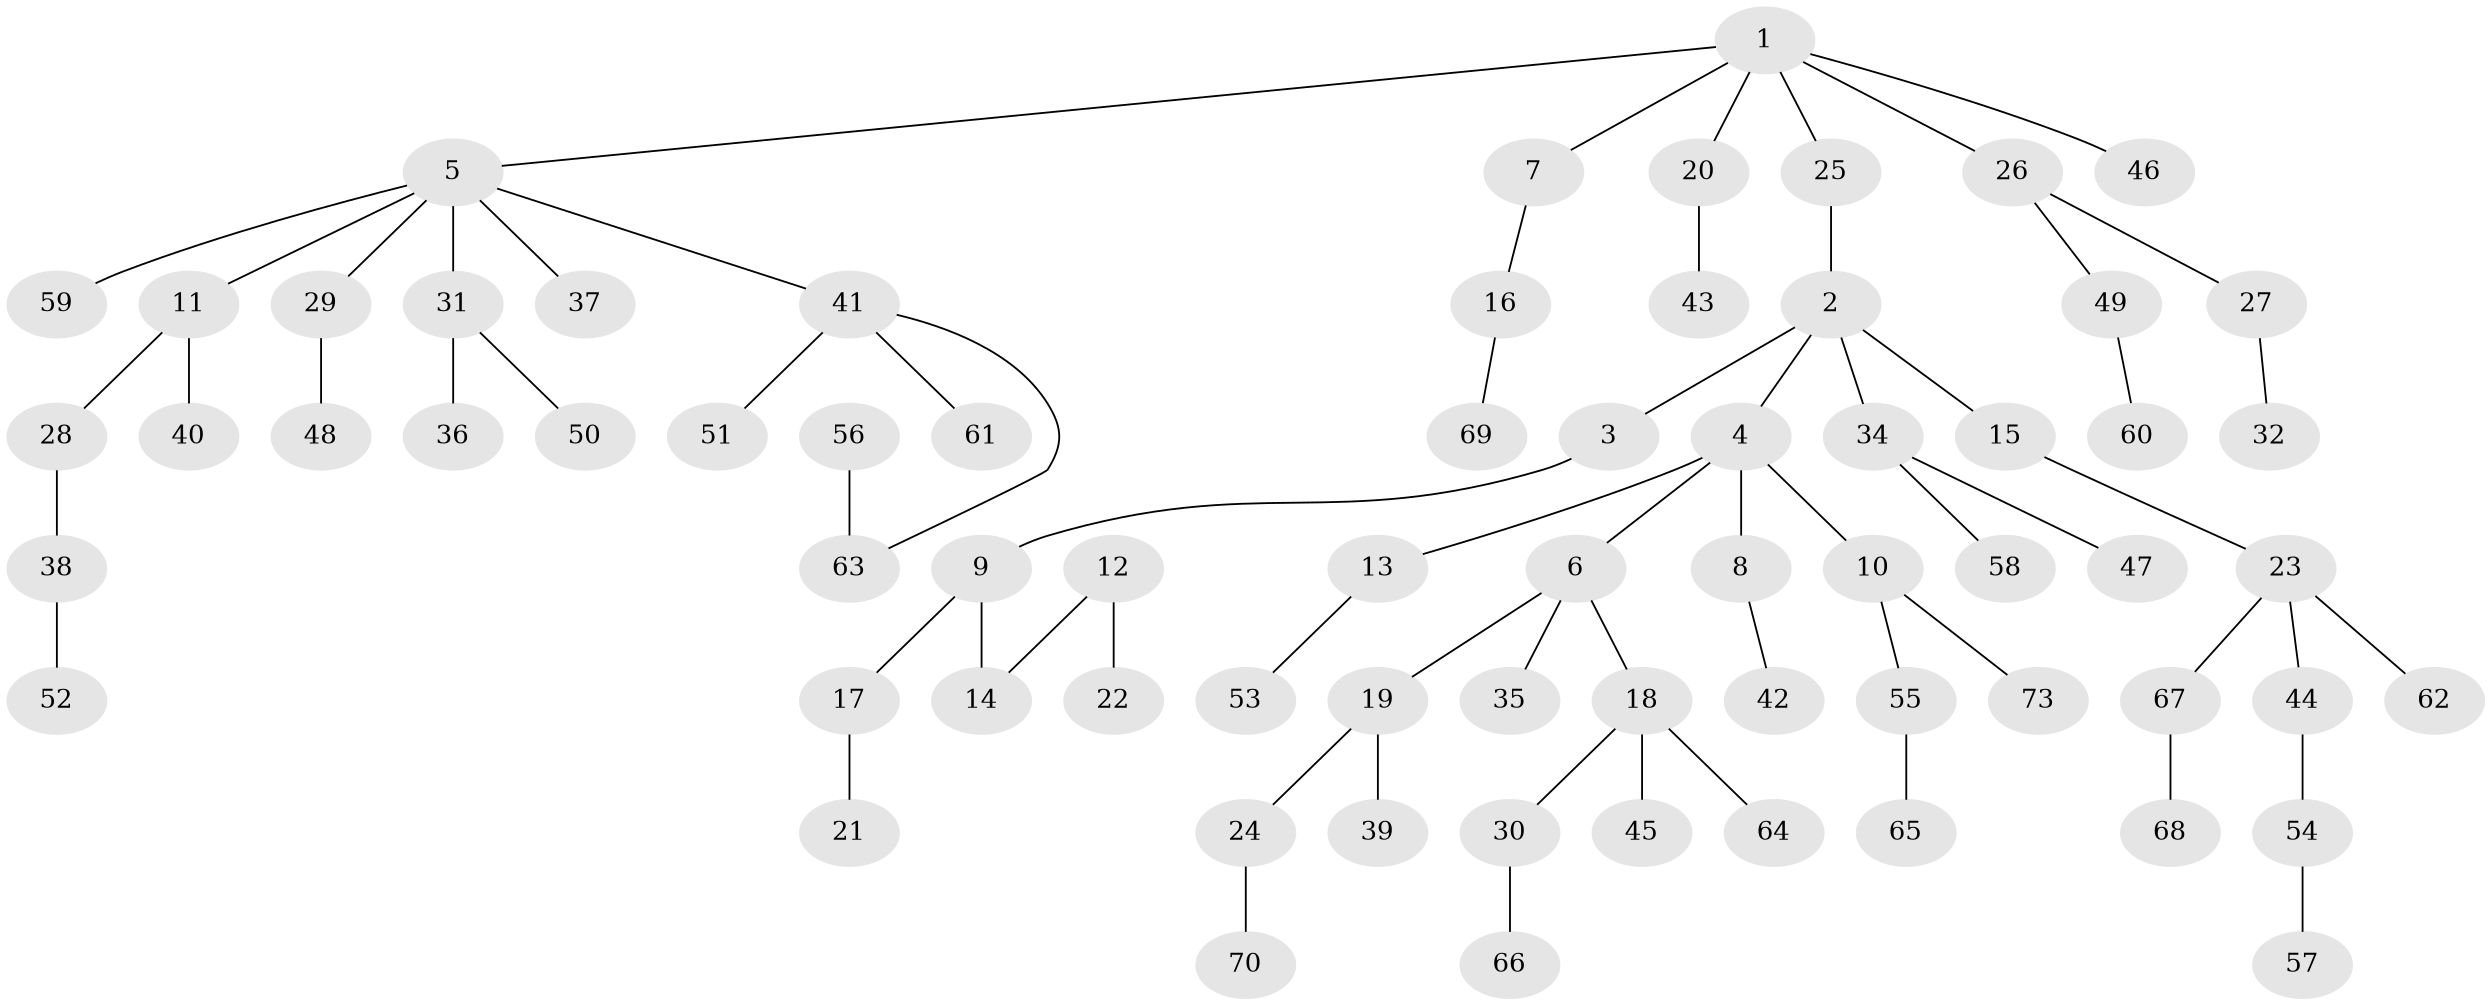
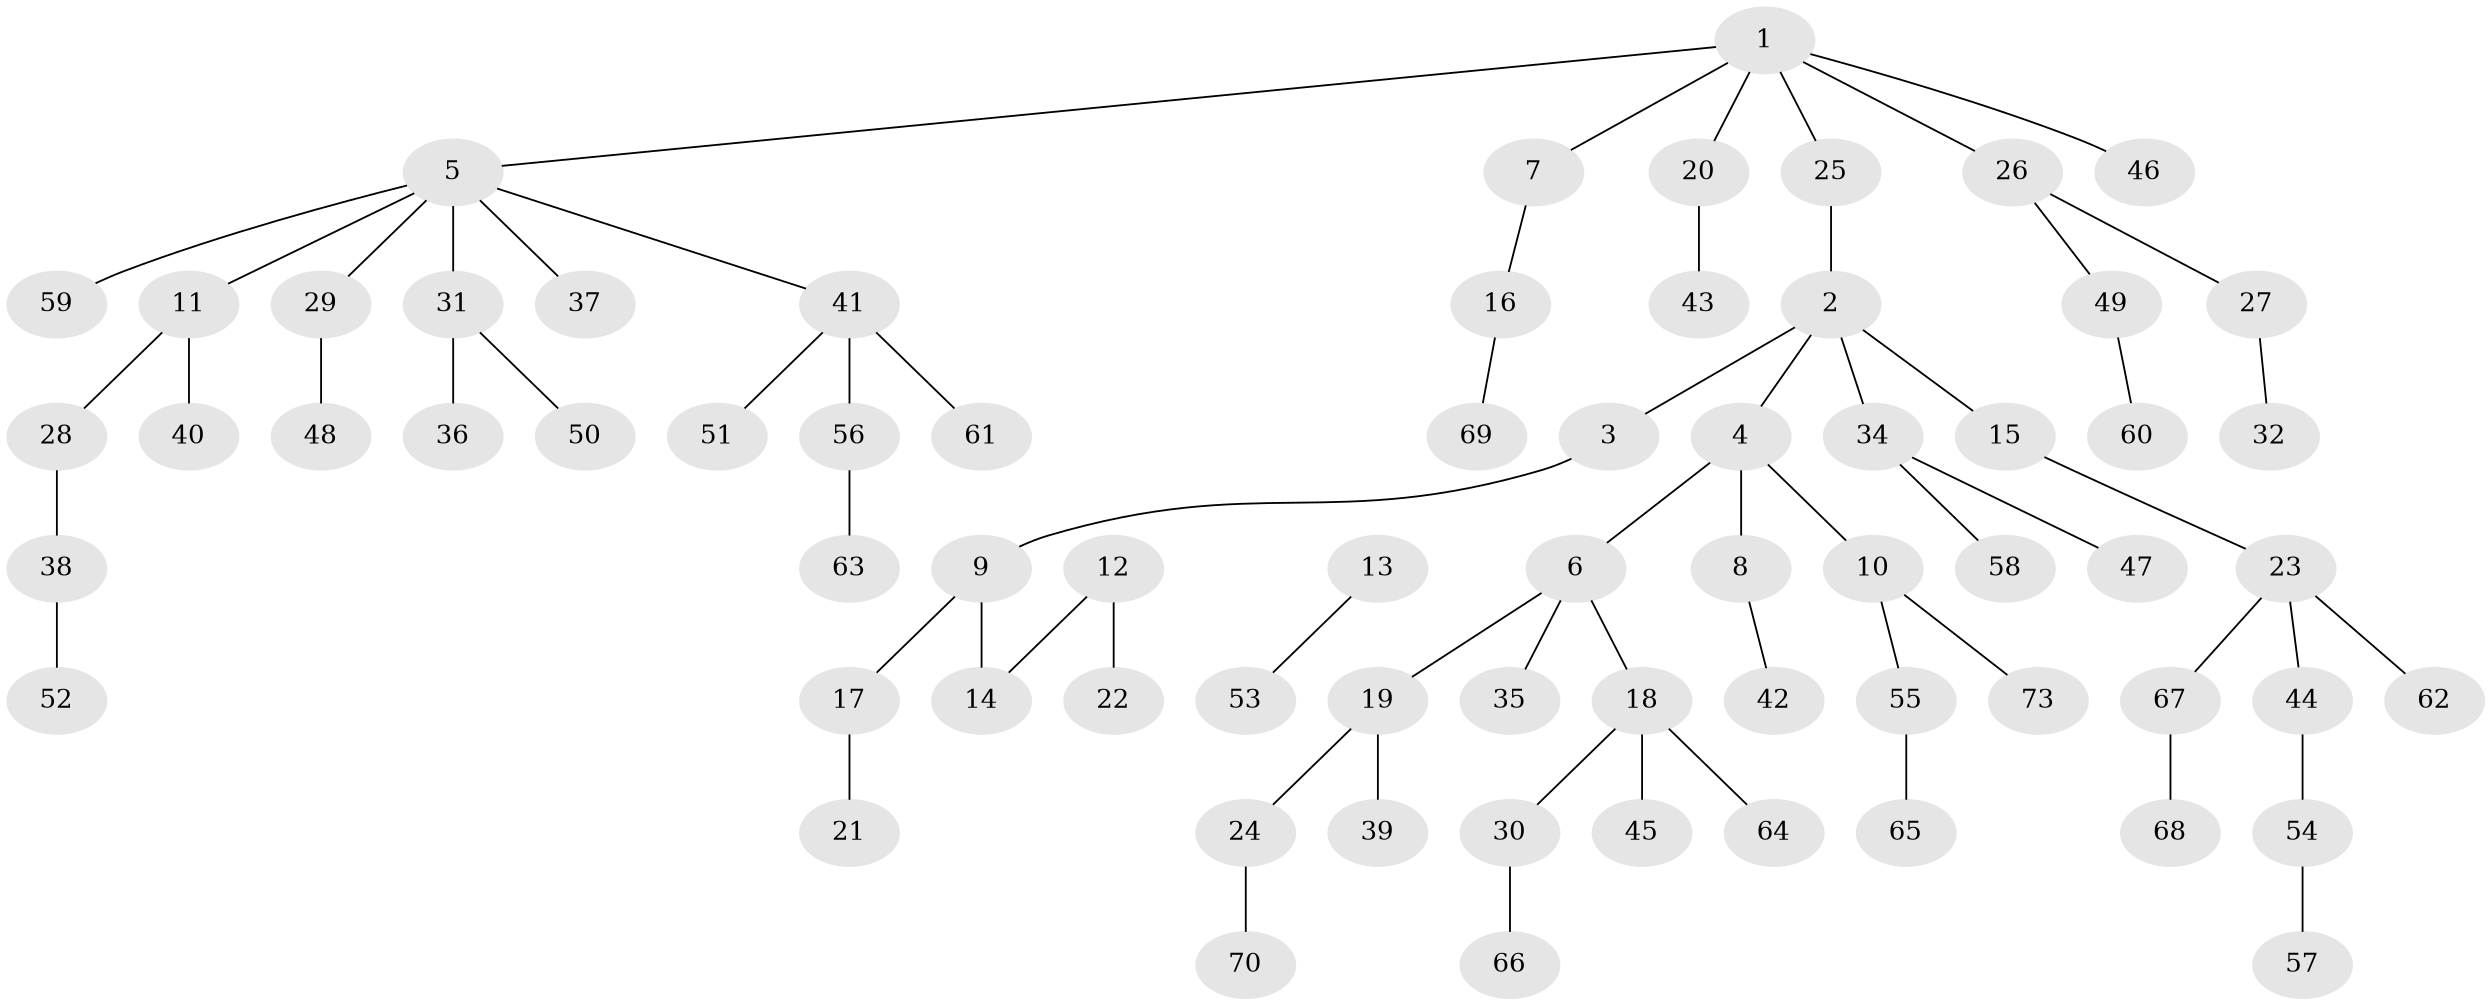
(1059, 436) -> (849, 371)
(1564, 510) -> none
